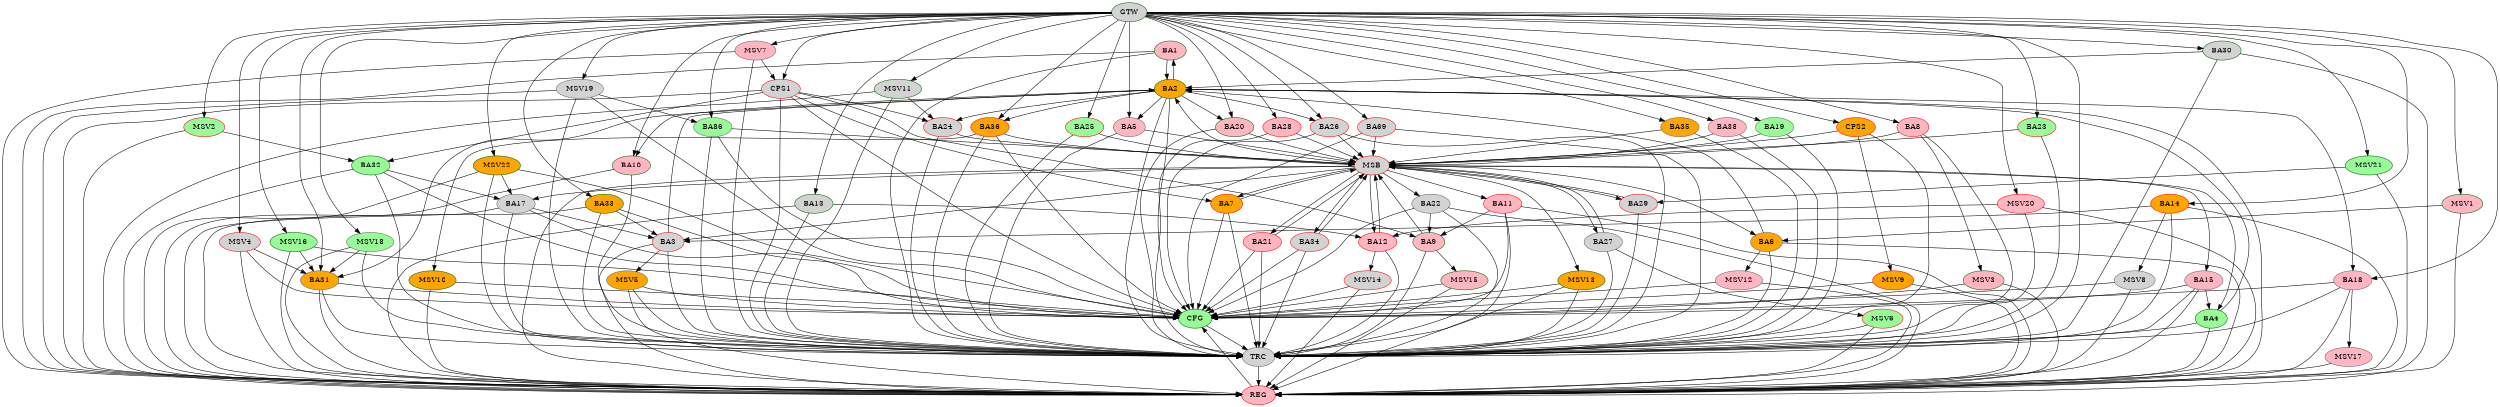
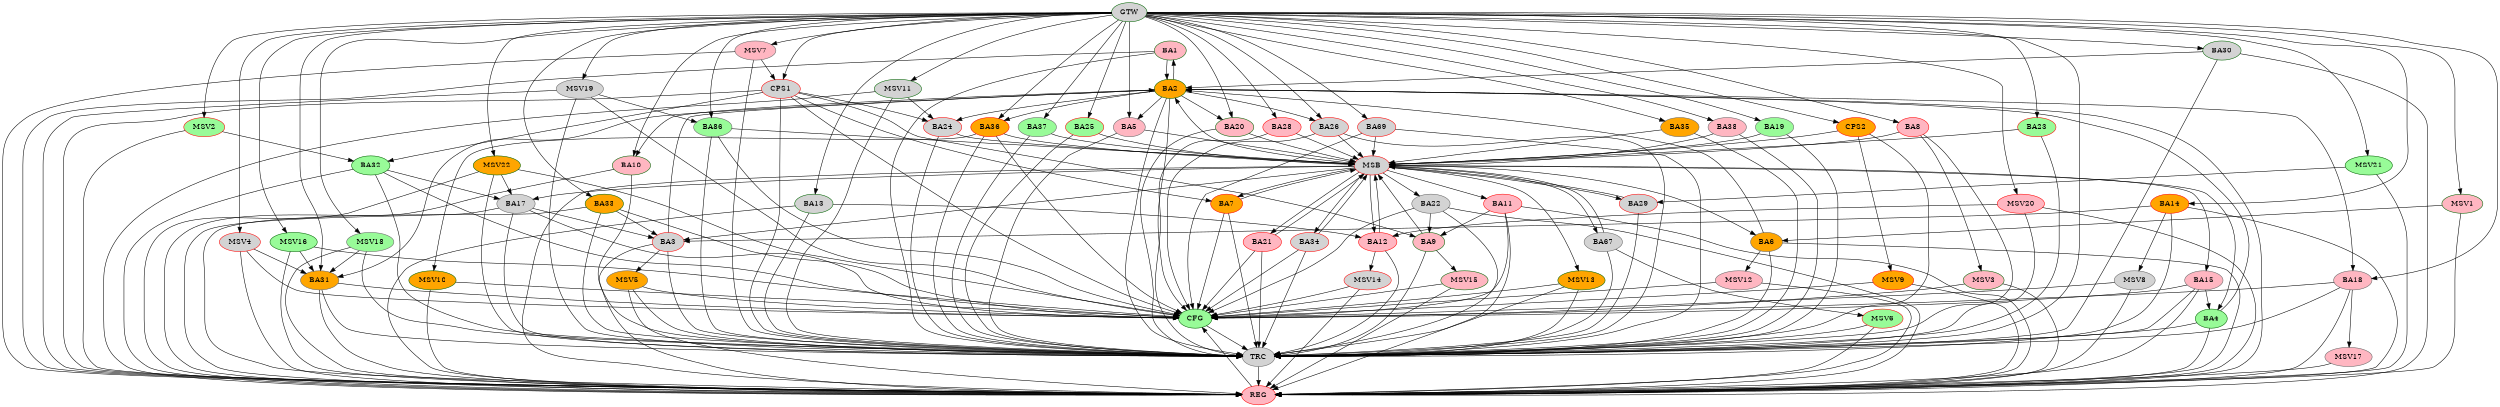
none -> (1037, 127)
(1603, 242) -> (1603, 242)
